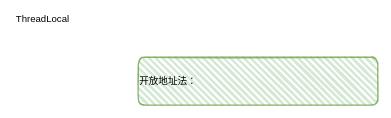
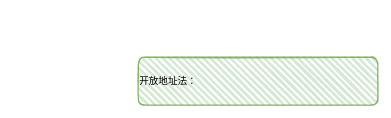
(42, 18) -> none
